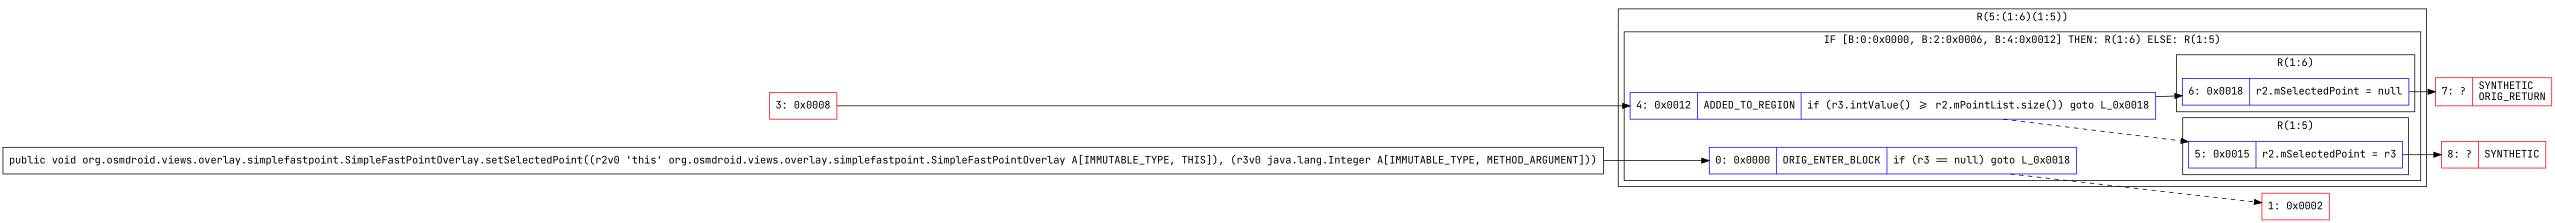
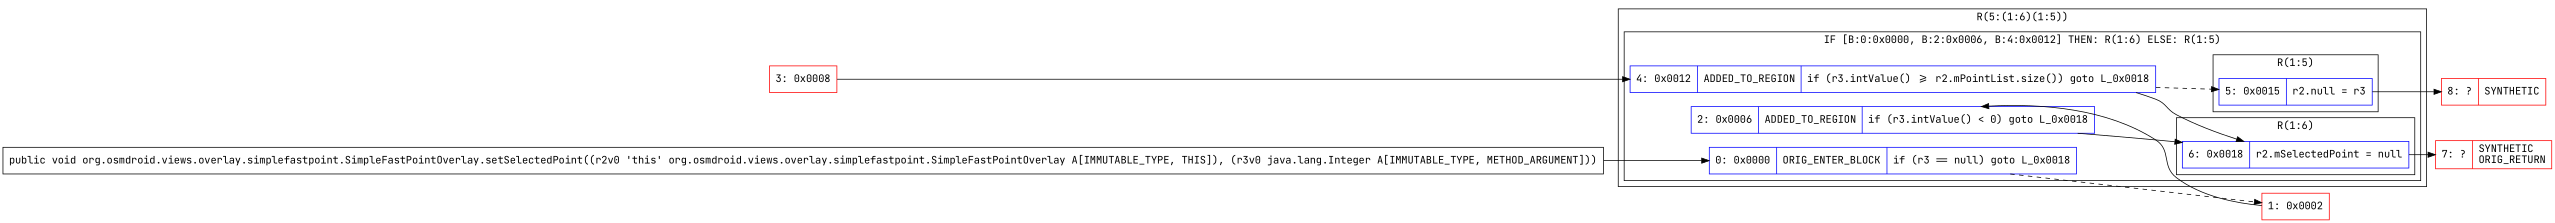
none -> (1893, 120)
(2329, 154) -> (2329, 91)
